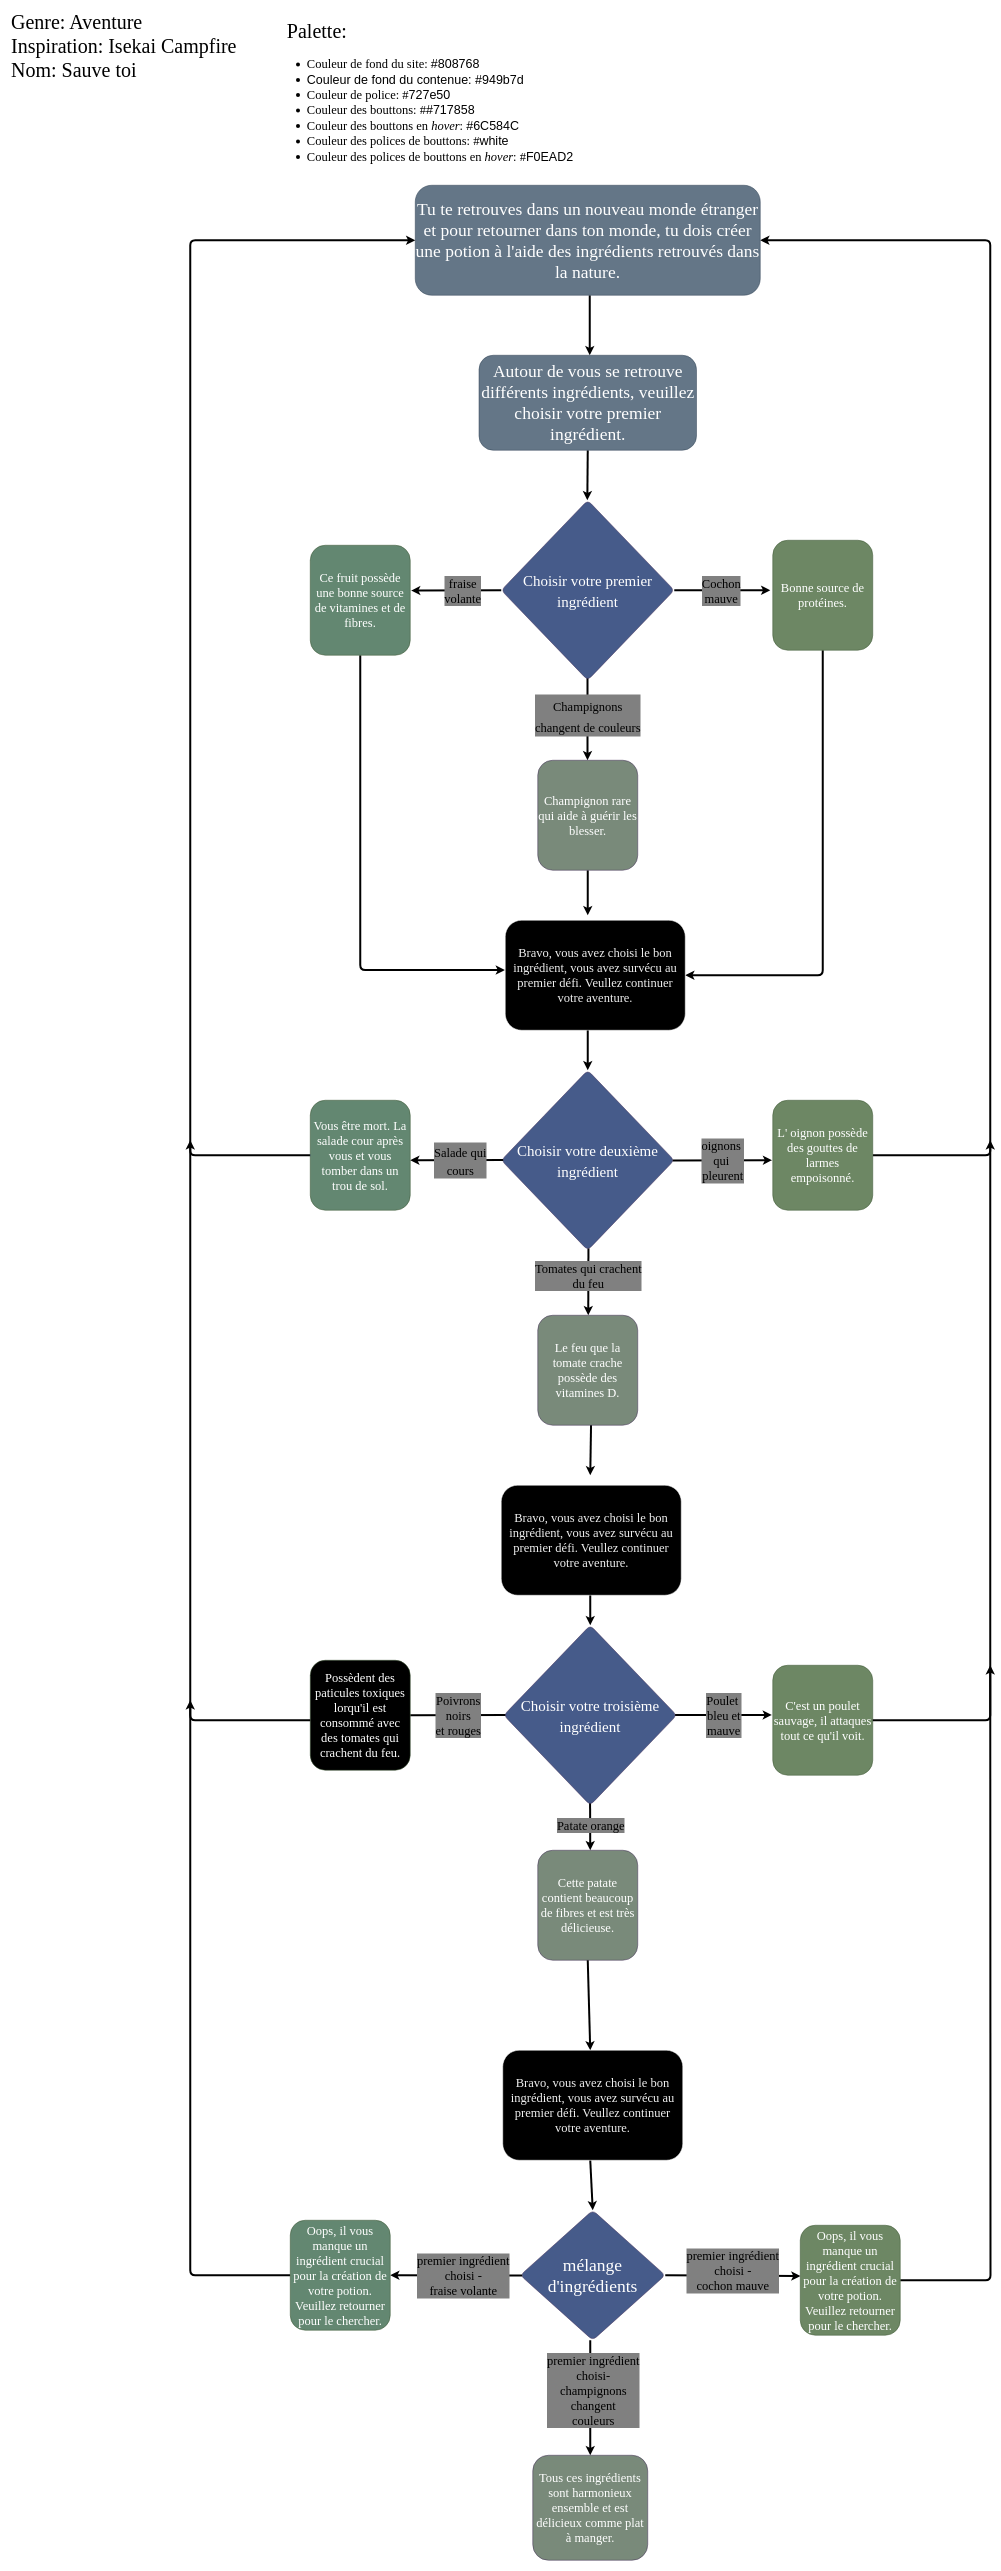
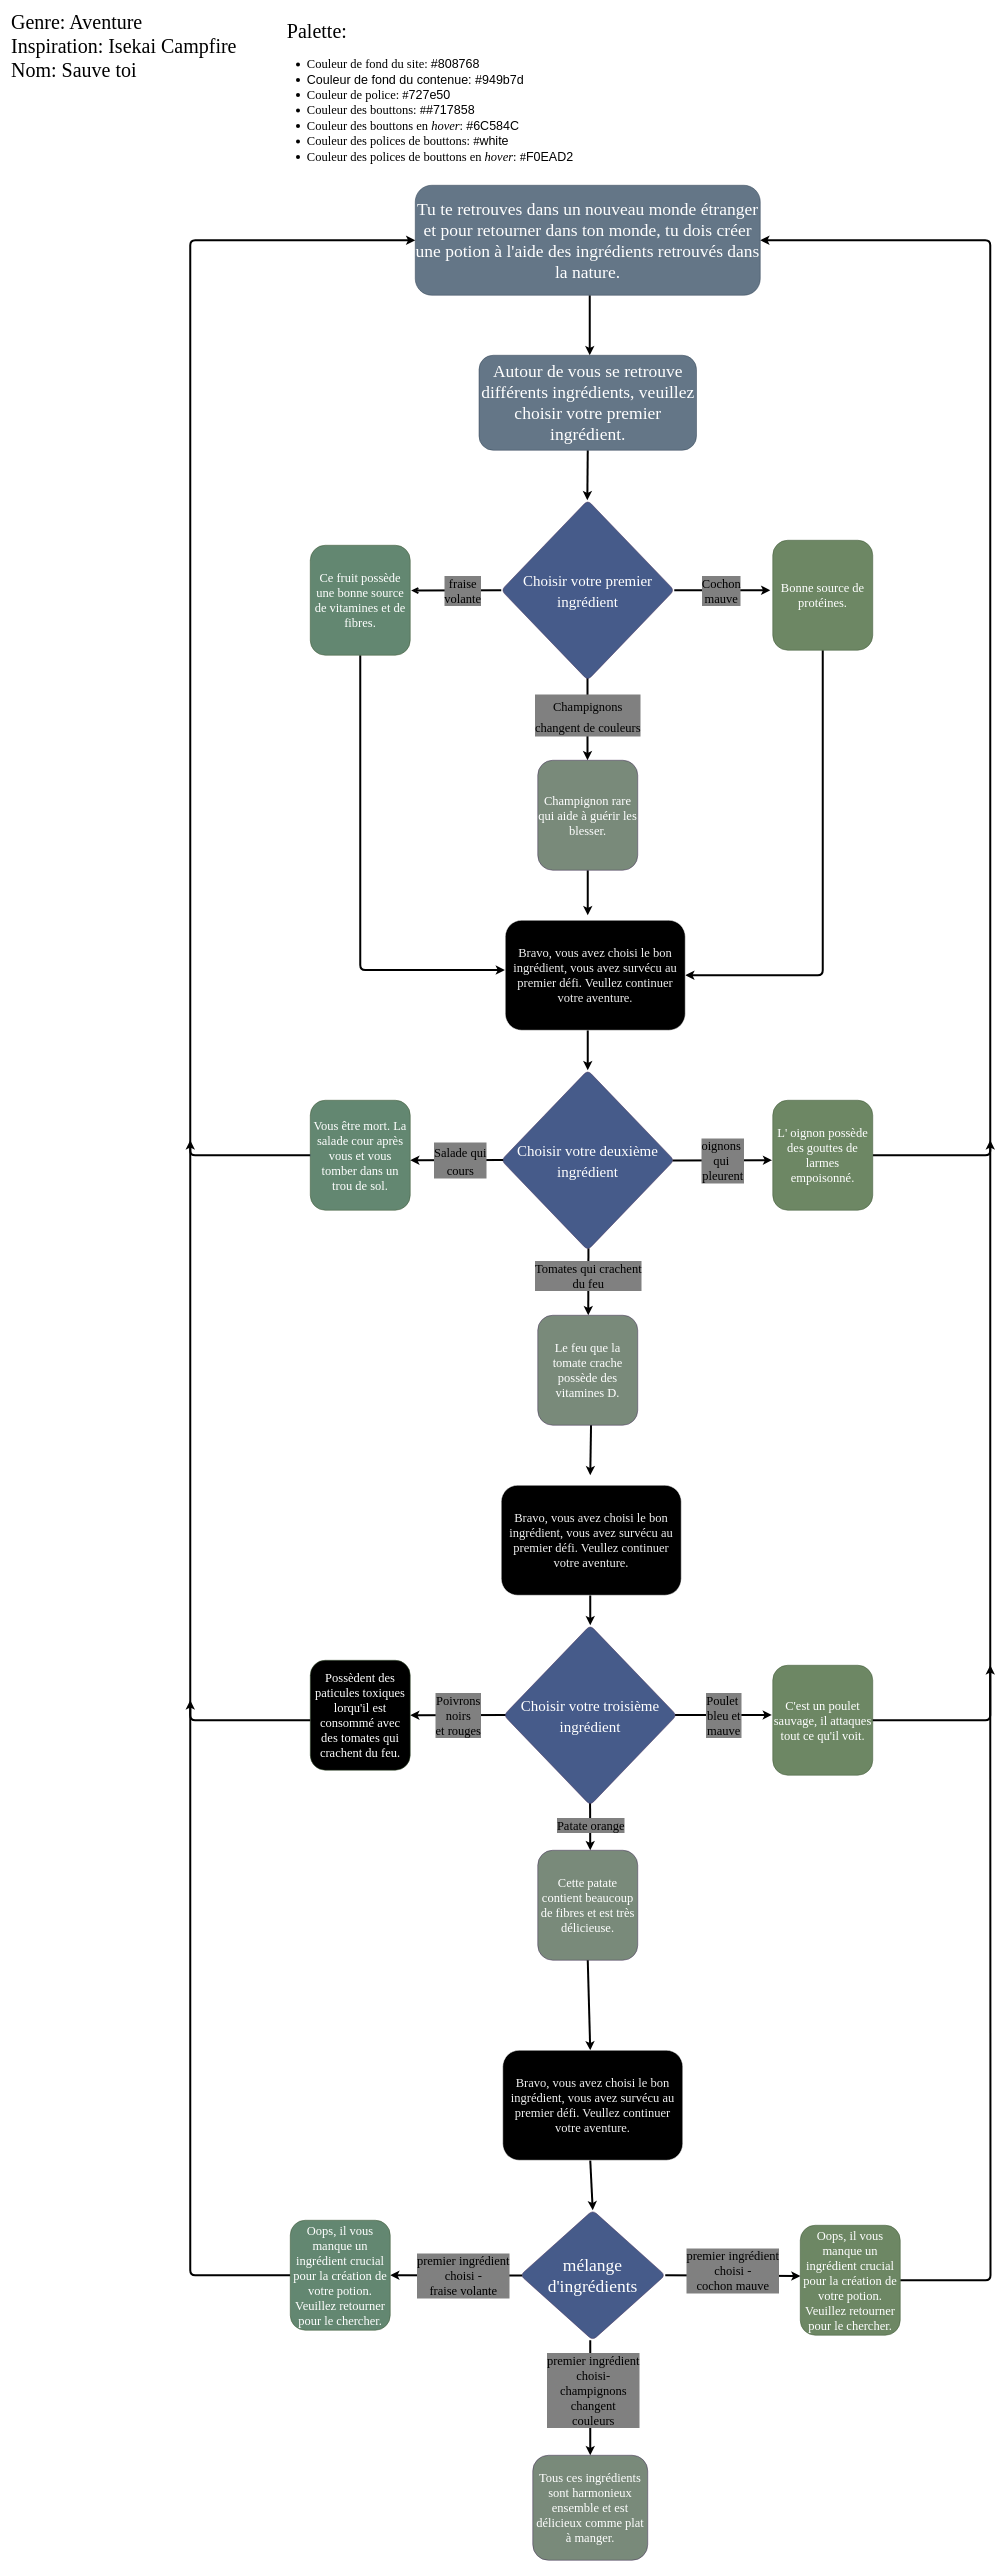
(419, 591) -> (419, 591)
(415, 1715) -> (418, 1715)
